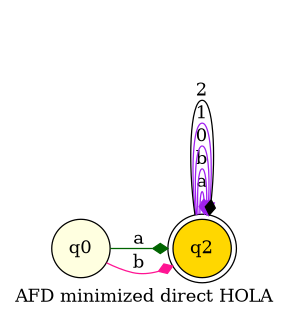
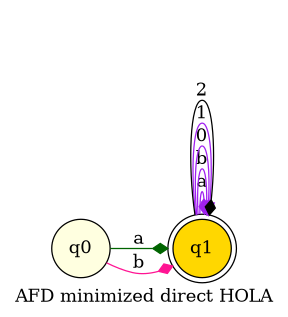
(202, 248) -> (202, 248)
